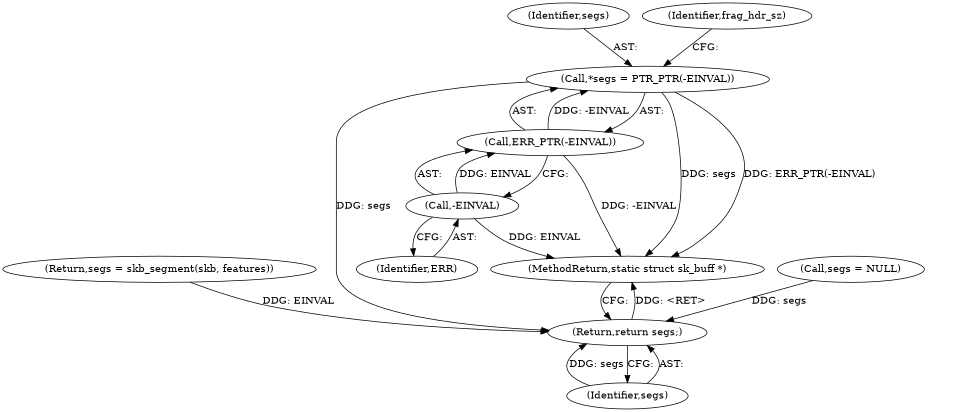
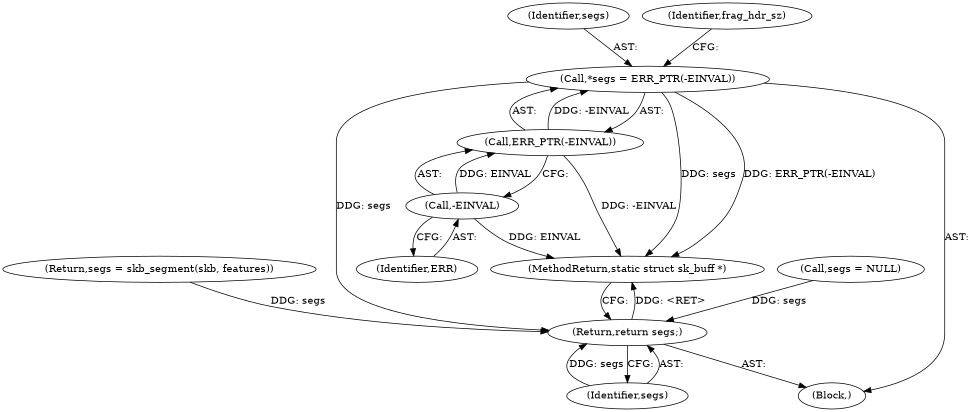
(648, 79) -> (648, 79)
(298, 301) -> (298, 301)
none -> (832, 396)
